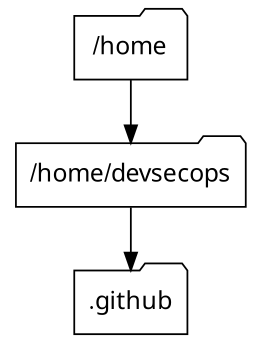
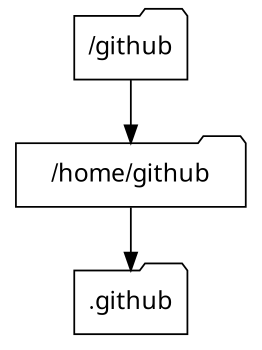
(131, 48) -> (131, 48)
(131, 175) -> (131, 175)
